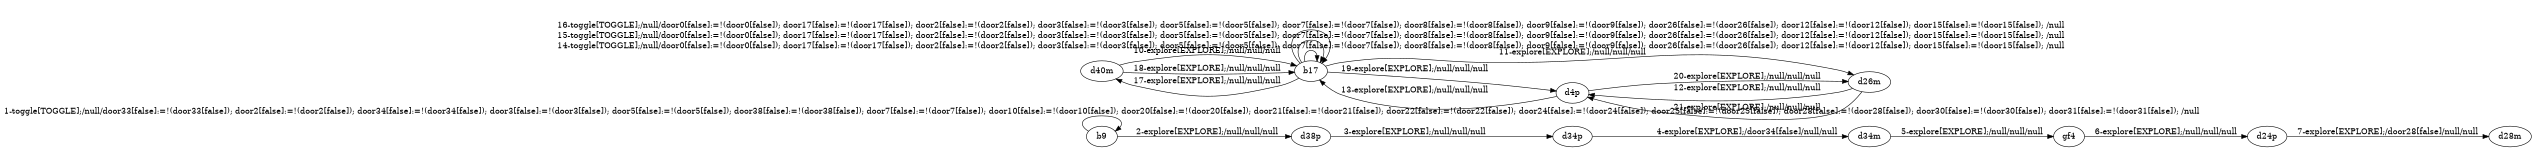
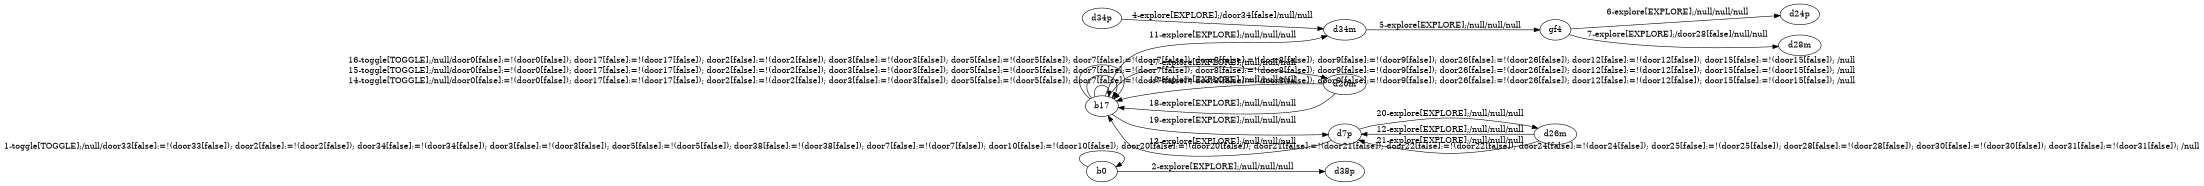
(1587, 60) -> (1202, 43)
(1102, 71) -> (1345, 84)
(1572, 93) -> (1345, 134)
(1102, 137) -> (1102, 172)
(1439, 137) -> none
(2385, 137) -> (1670, 47)
